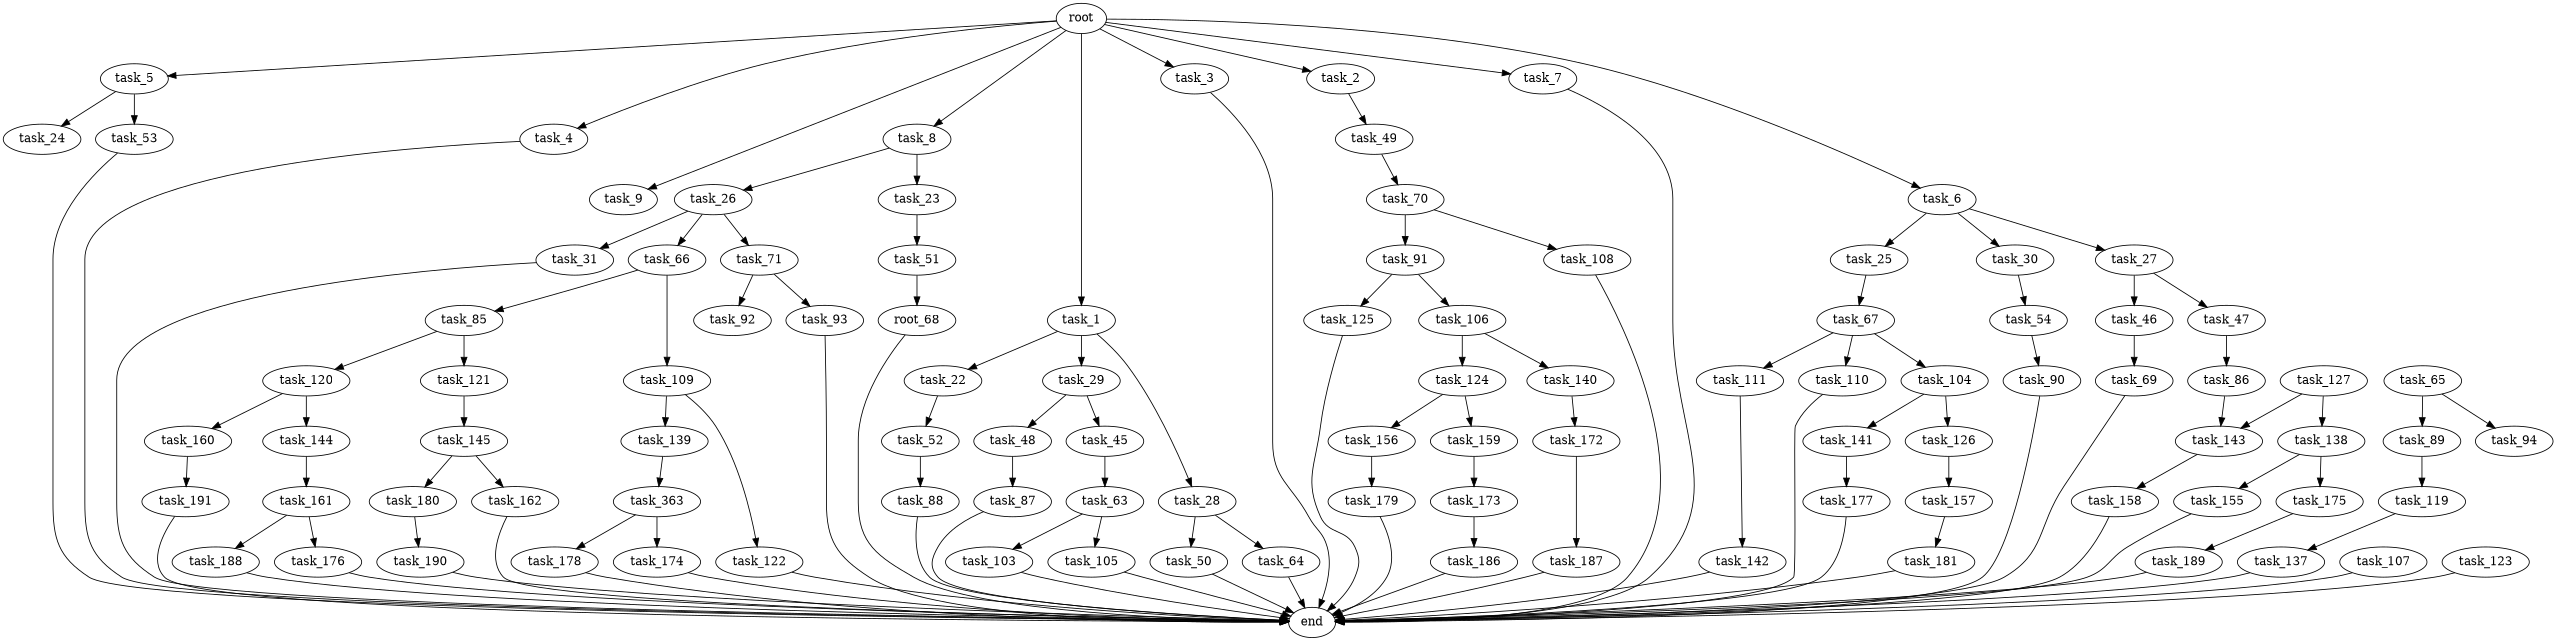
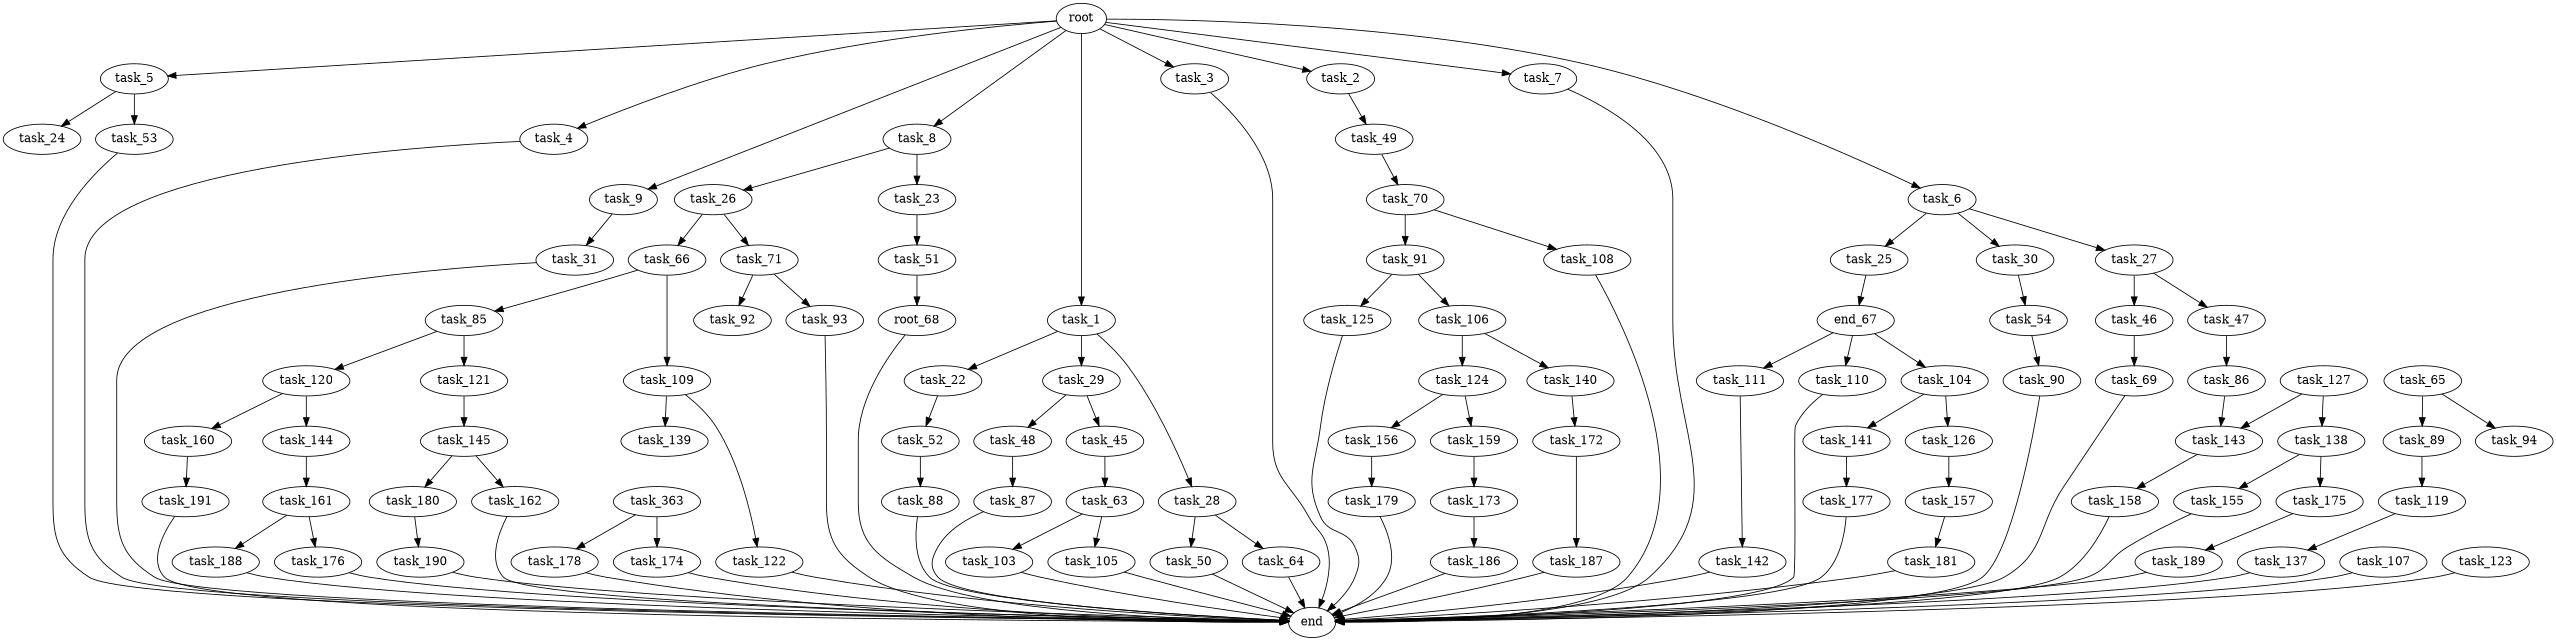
(648, 228) -> (602, 226)
(1856, 320) -> (1856, 320)
(661, 467) -> none
